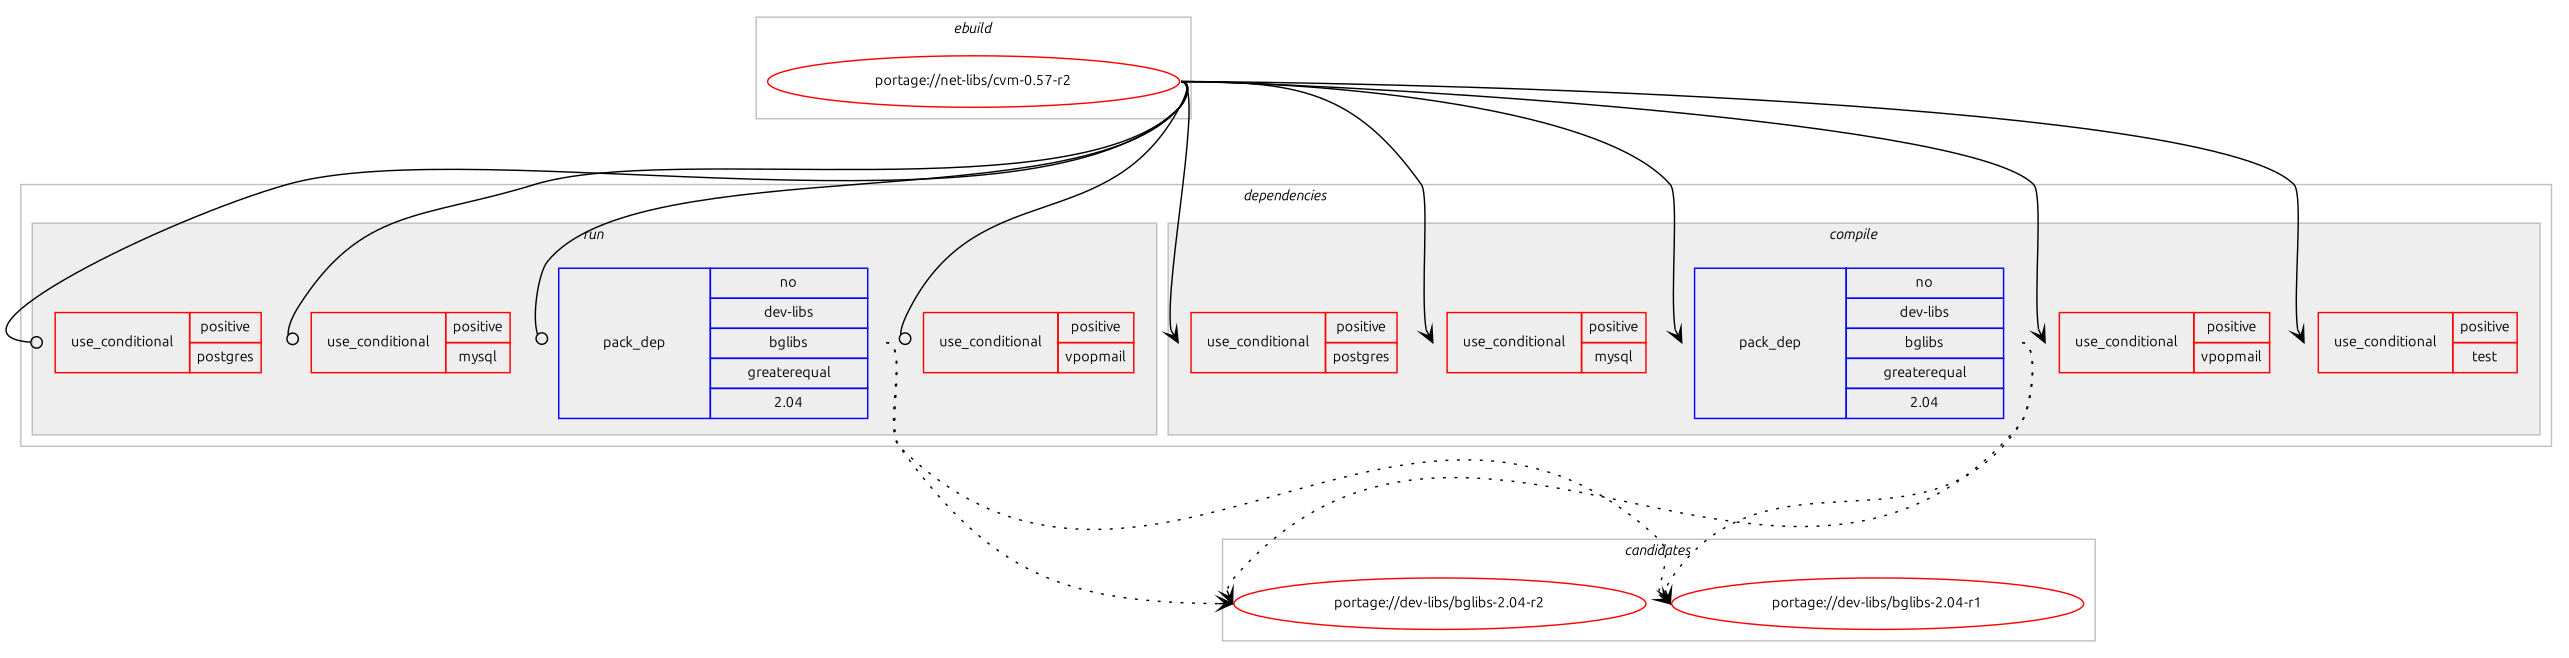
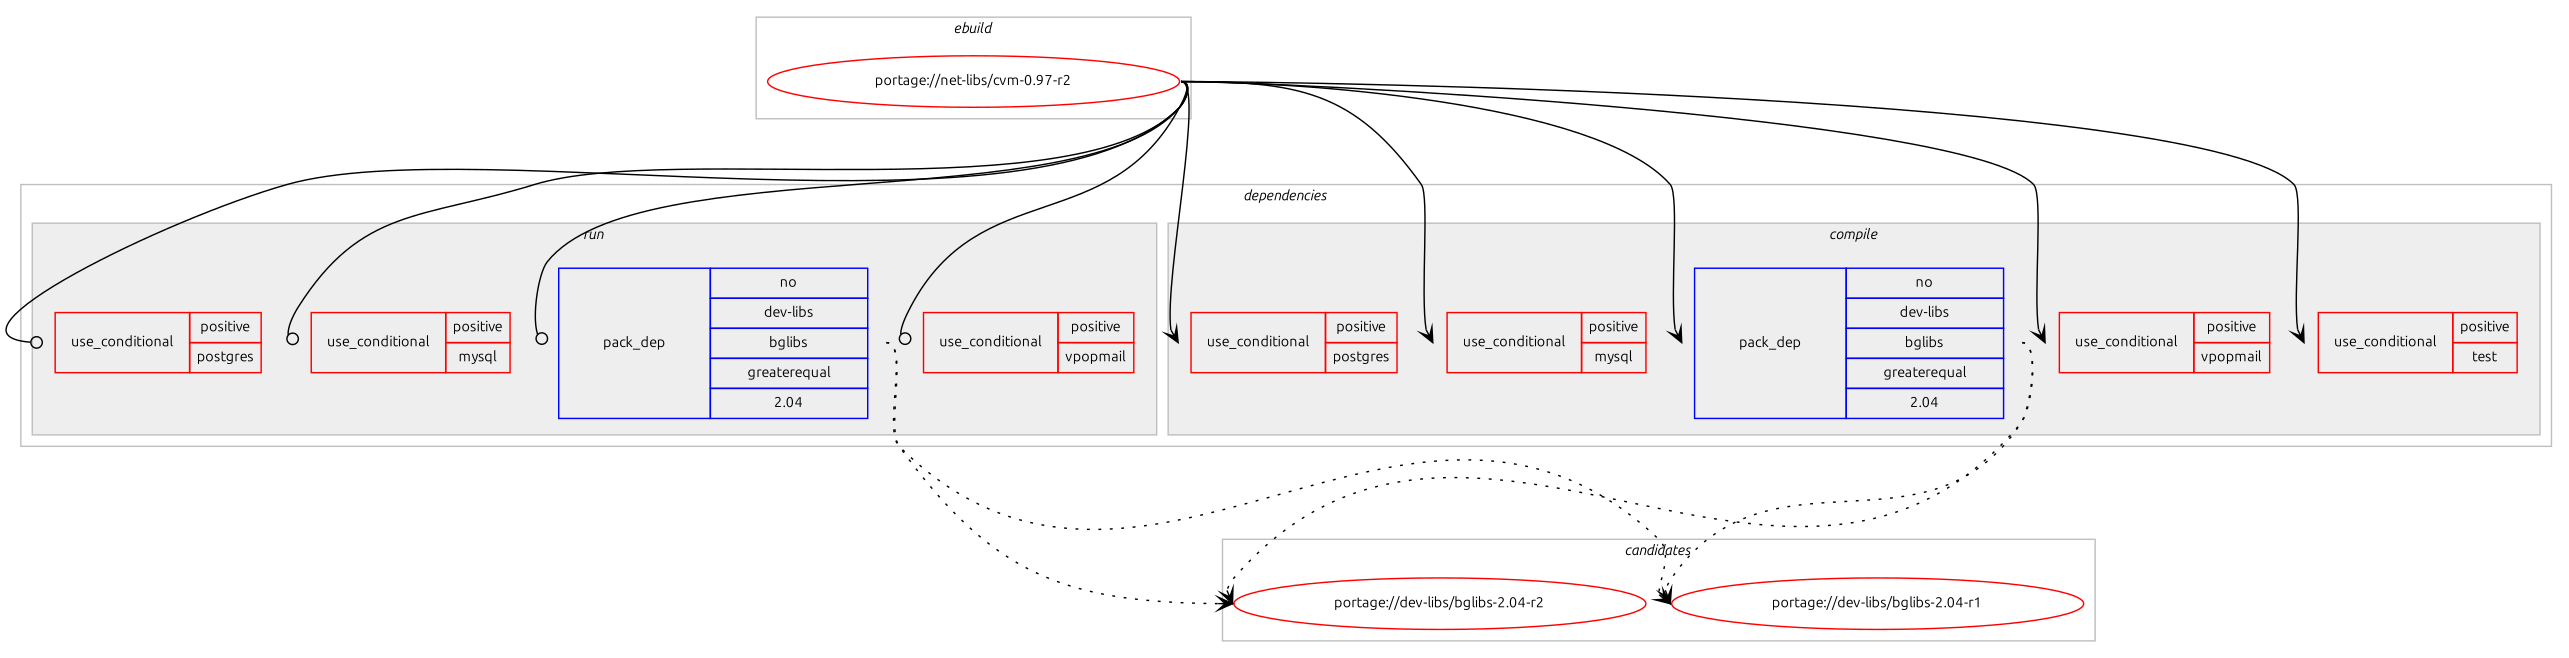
(974, 82) -> (974, 82)
